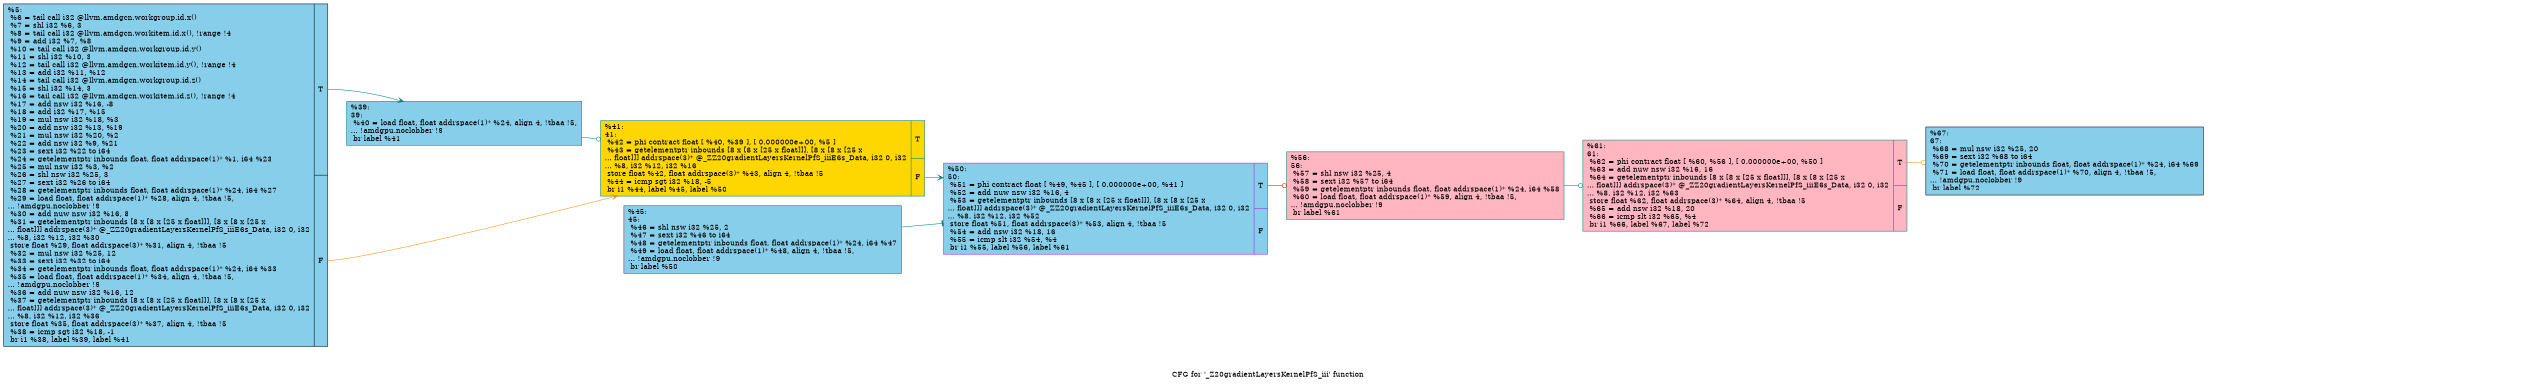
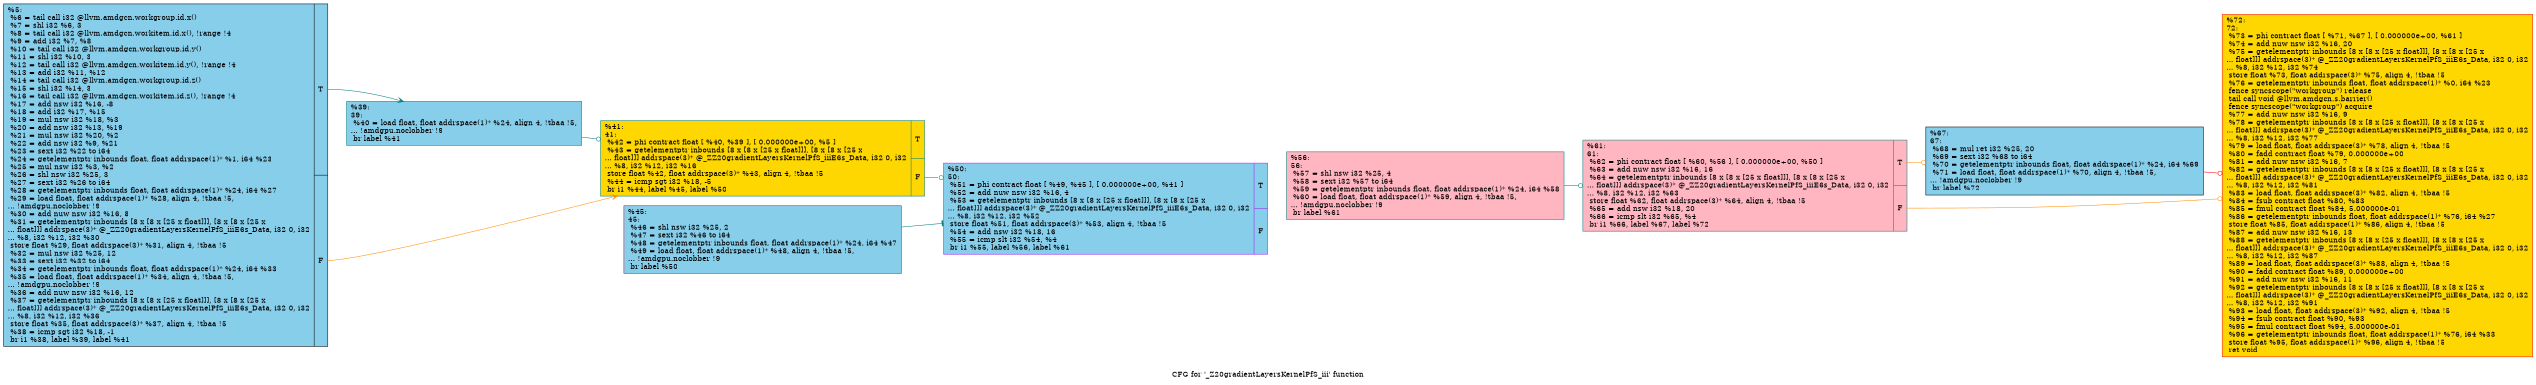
(1984, 149) -> (1982, 149)
(931, 177) -> (931, 177)
(1275, 186) -> none
none -> (2377, 186)
